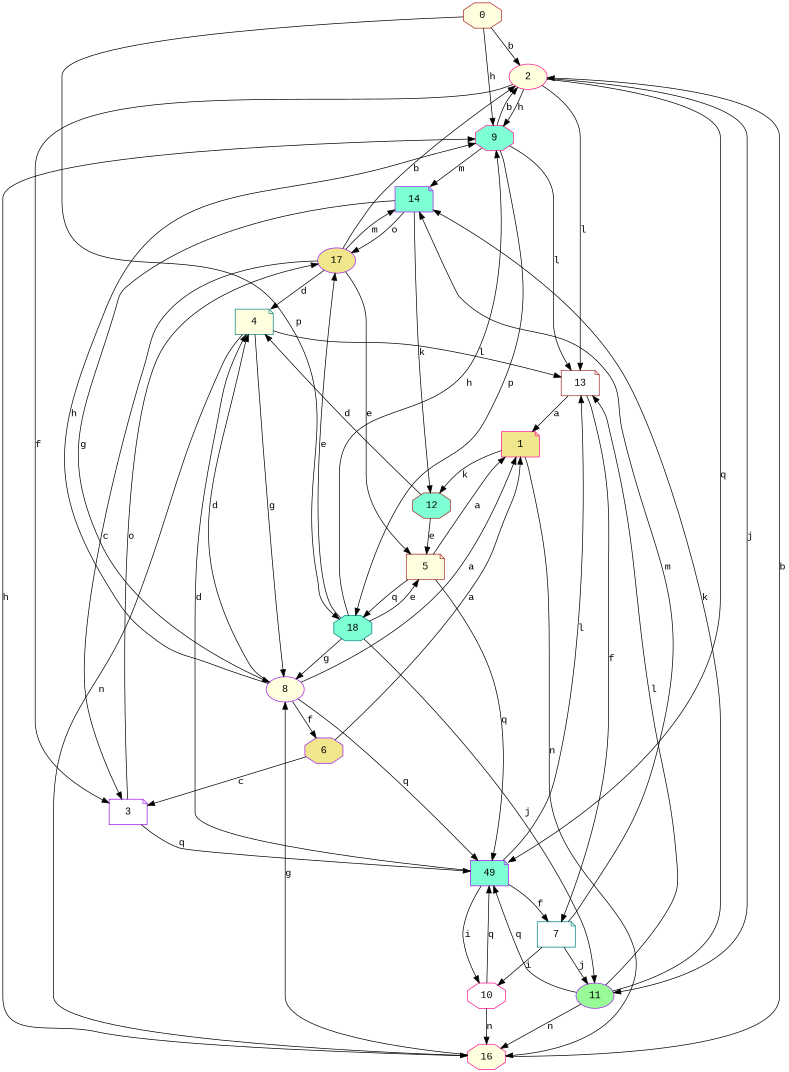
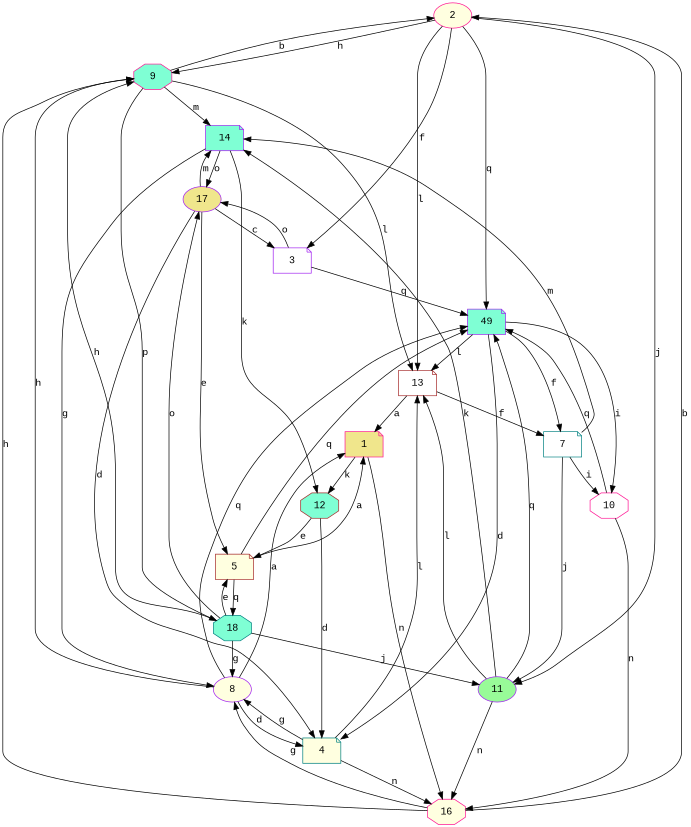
(482, 15) -> none
(413, 164) -> none
(324, 444) -> (172, 414)
(324, 751) -> none
